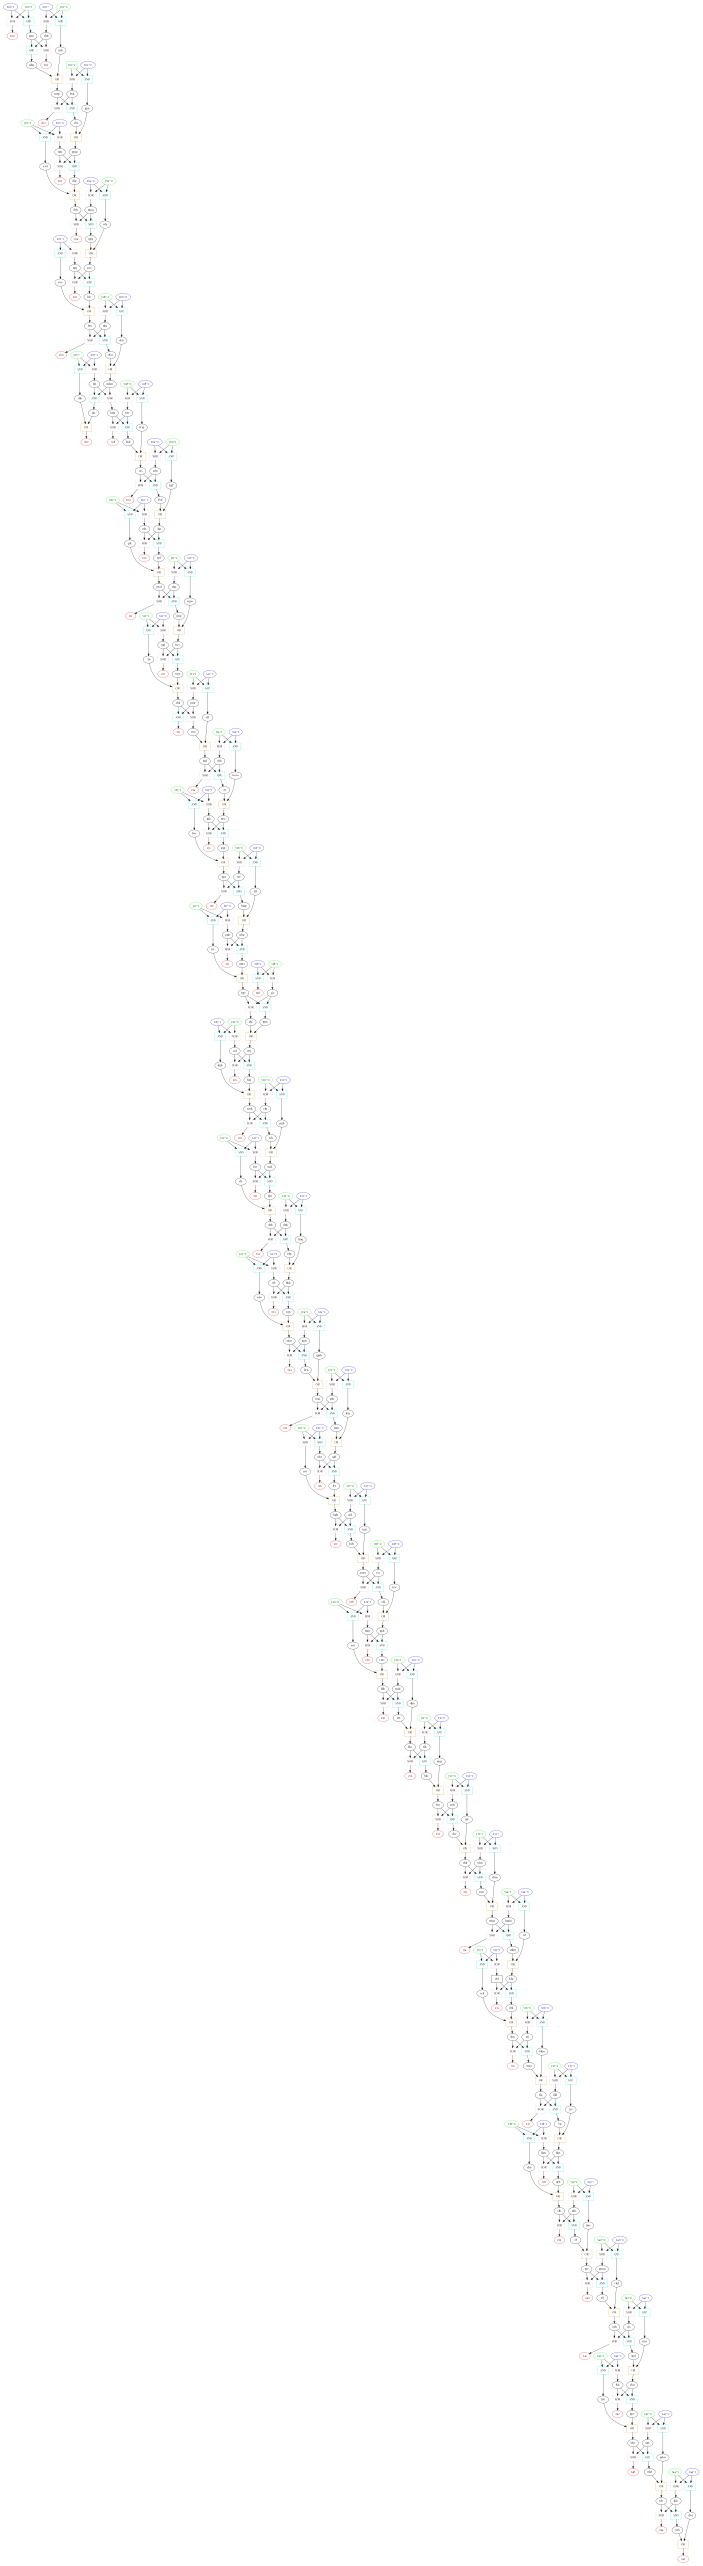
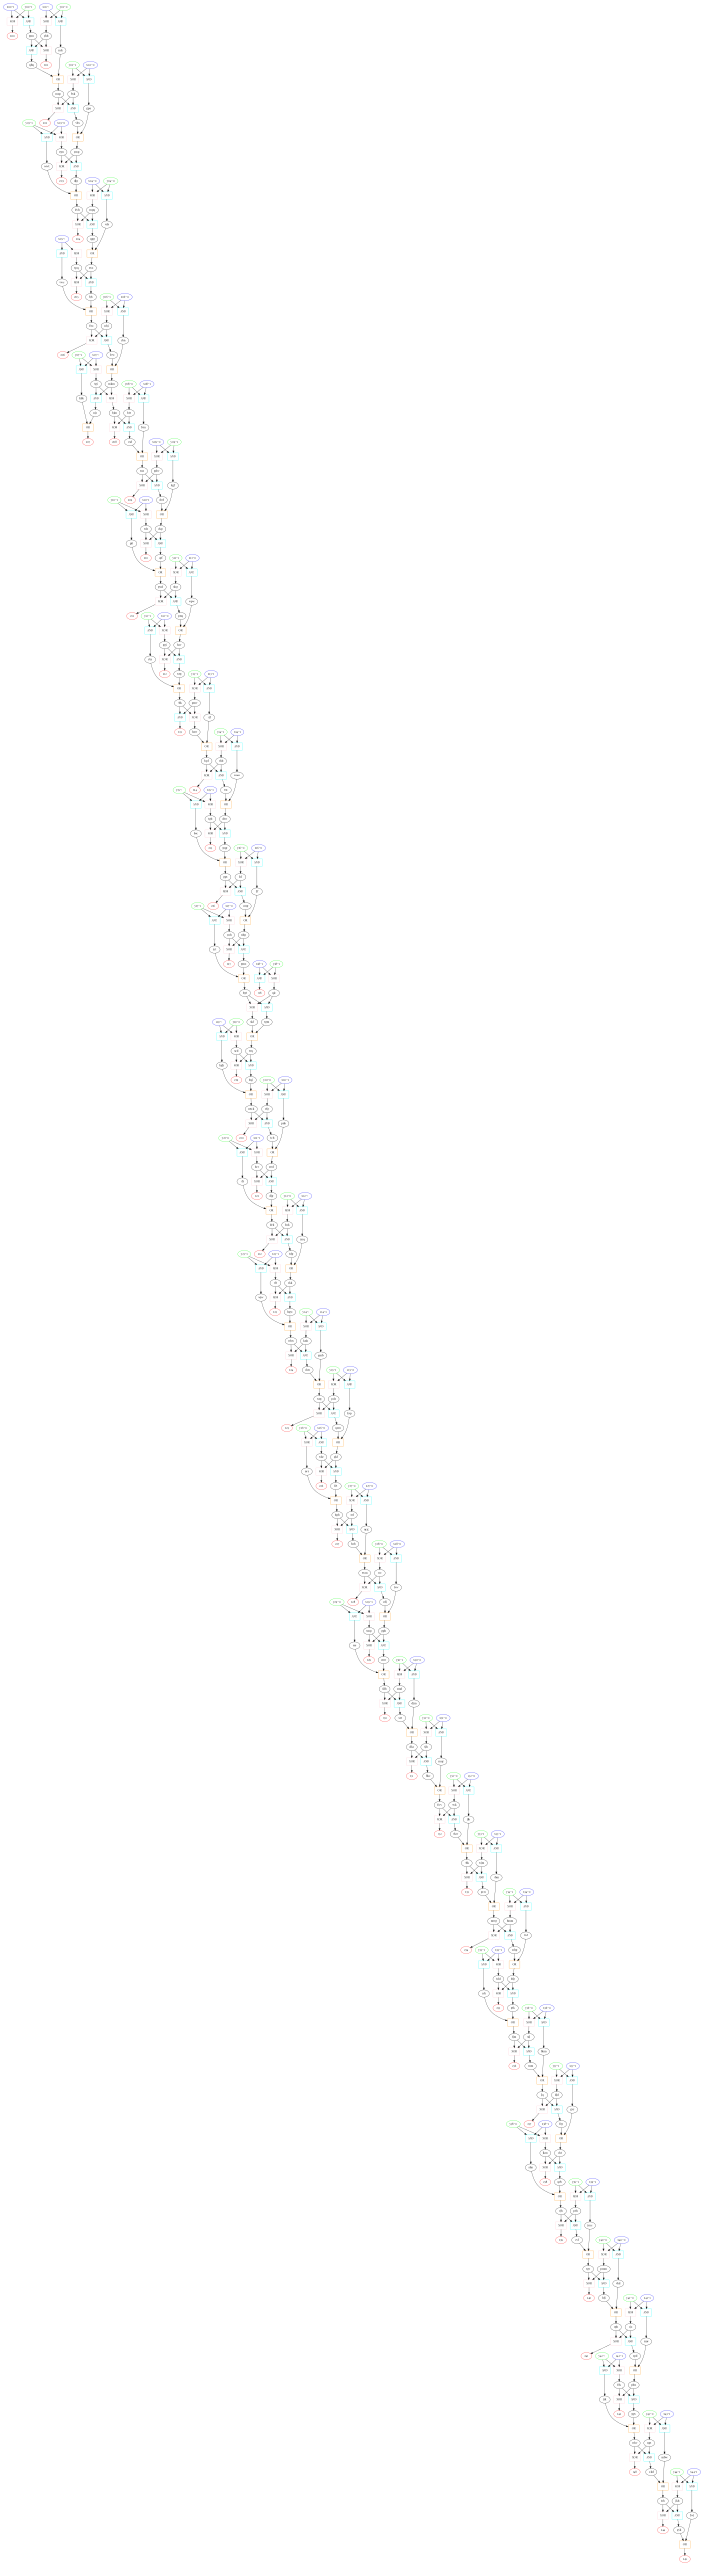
(72, 65) -> (72, 65)
(497, 1979) -> (498, 1979)
